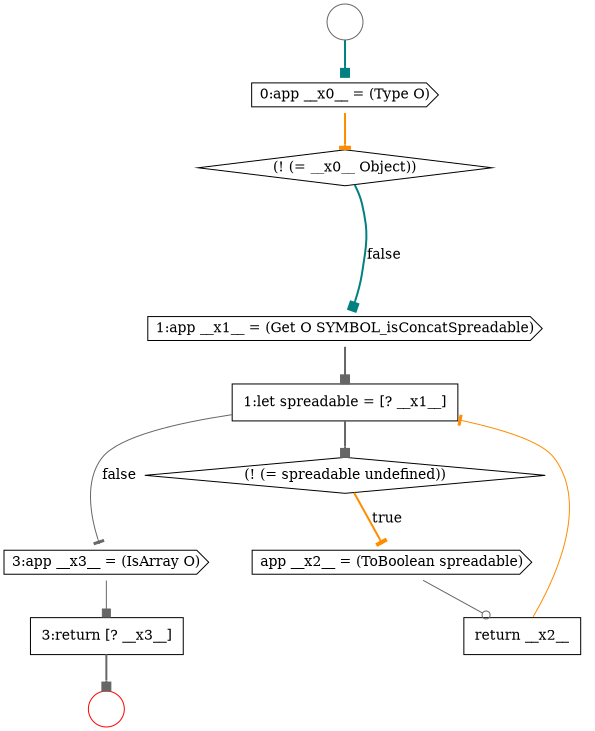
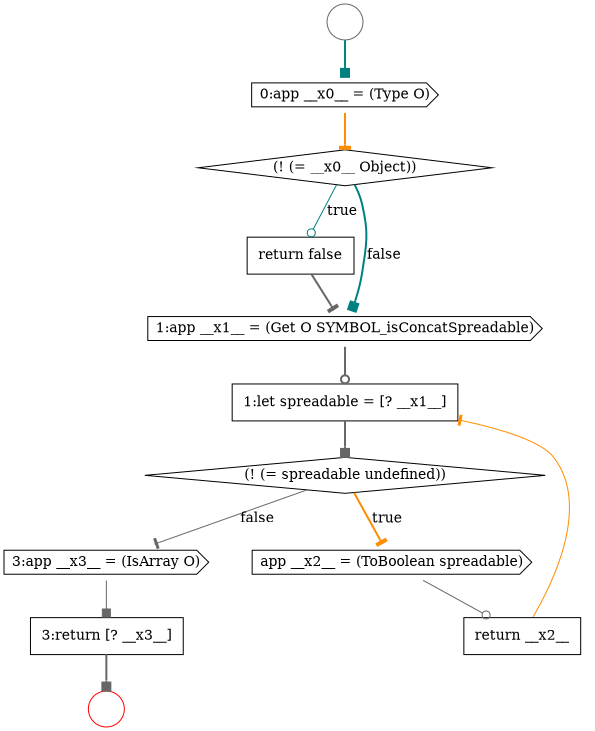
none -> (300, 255)
(345, 361) -> (345, 361)
(124, 442) -> (233, 516)
